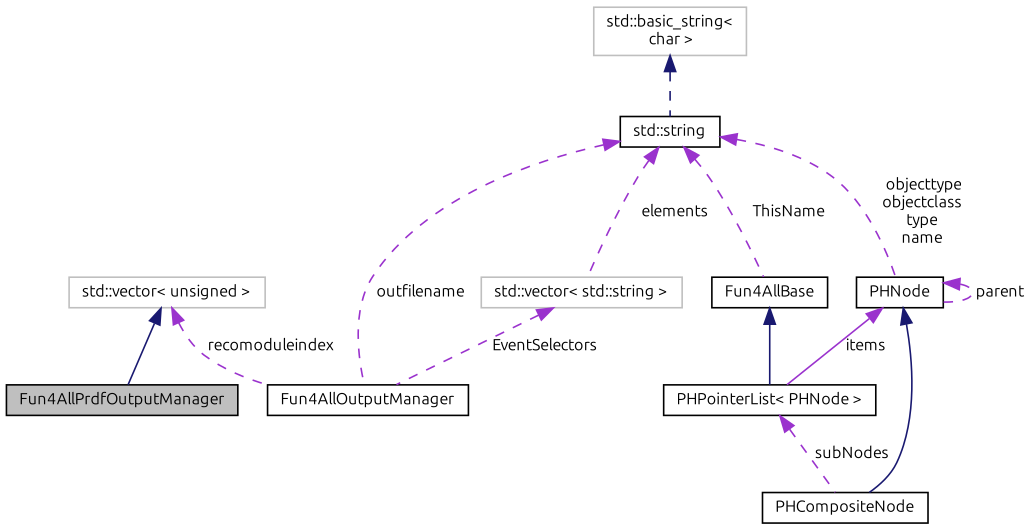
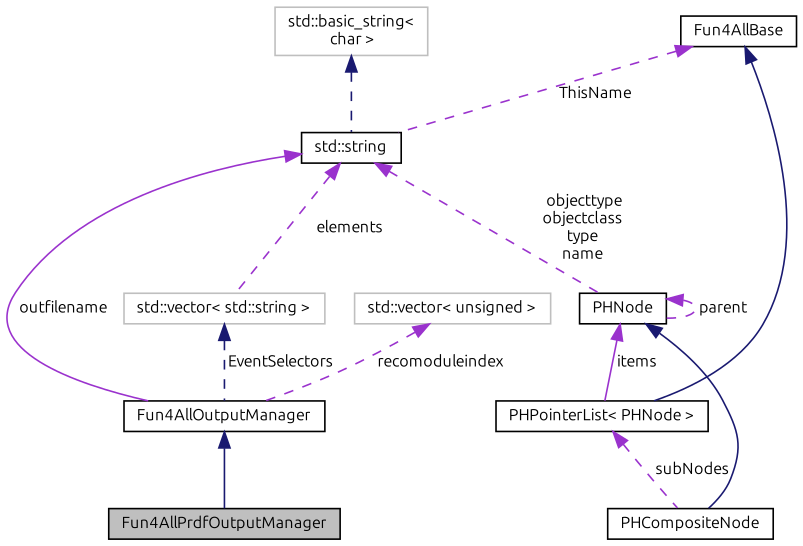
(733, 216) -> (537, 92)
(429, 219) -> (52, 251)
(468, 350) -> (224, 371)
(141, 354) -> (224, 478)
